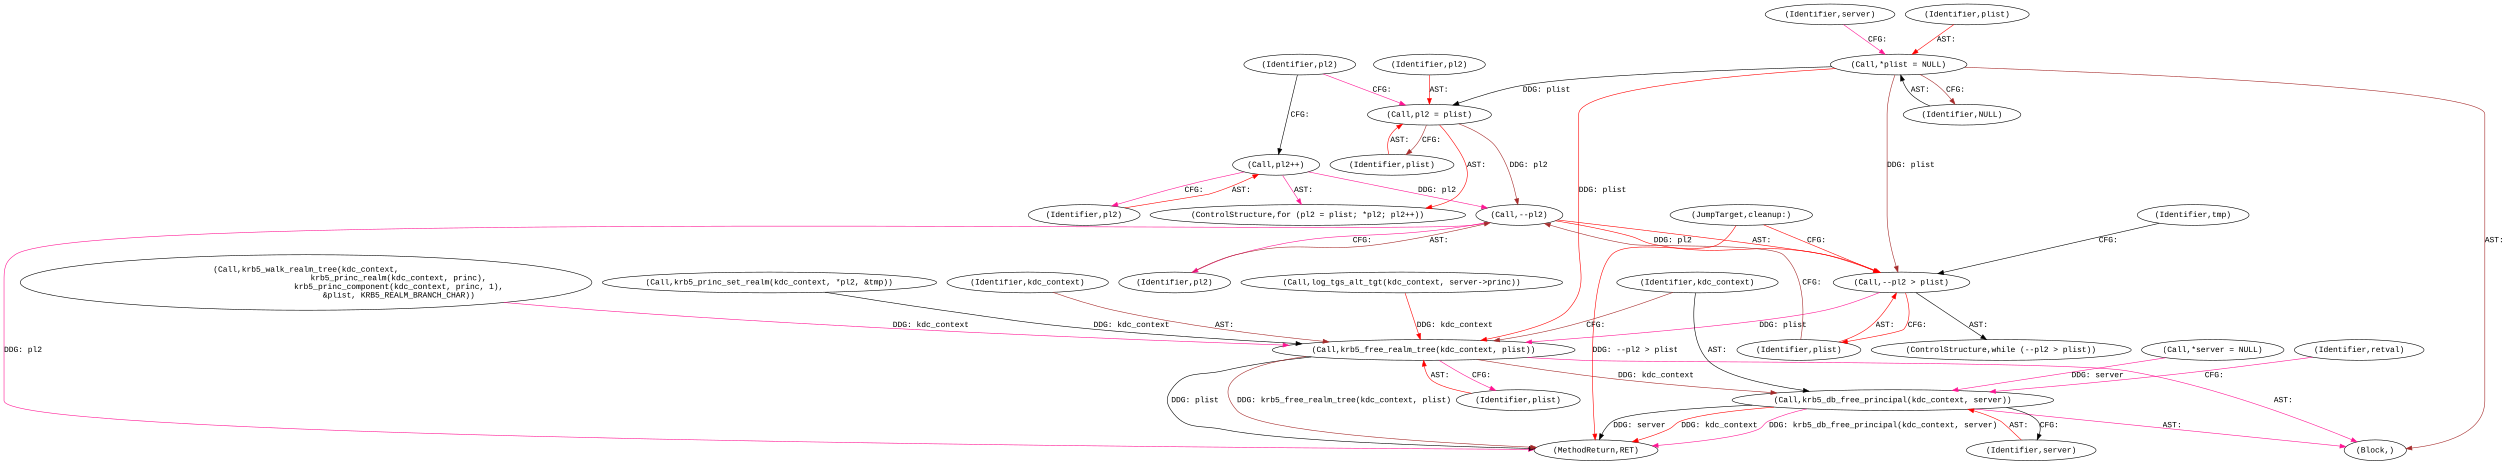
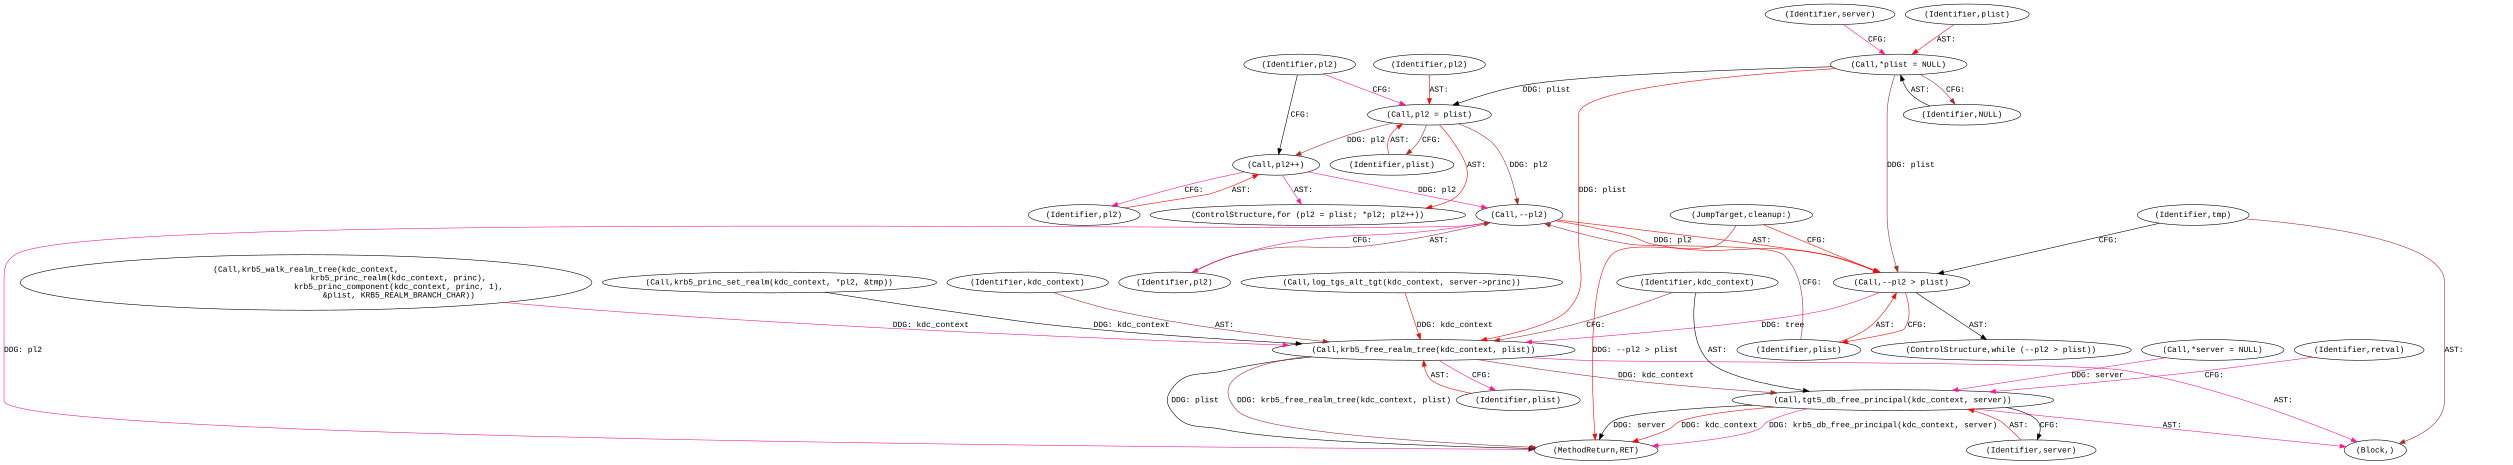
(2417, 96) -> (2436, 265)
none -> (1346, 136)
(1783, 325) -> (1783, 325)
(1893, 400) -> (1893, 400)
